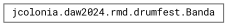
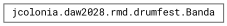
(114, 13) -> (114, 13)
